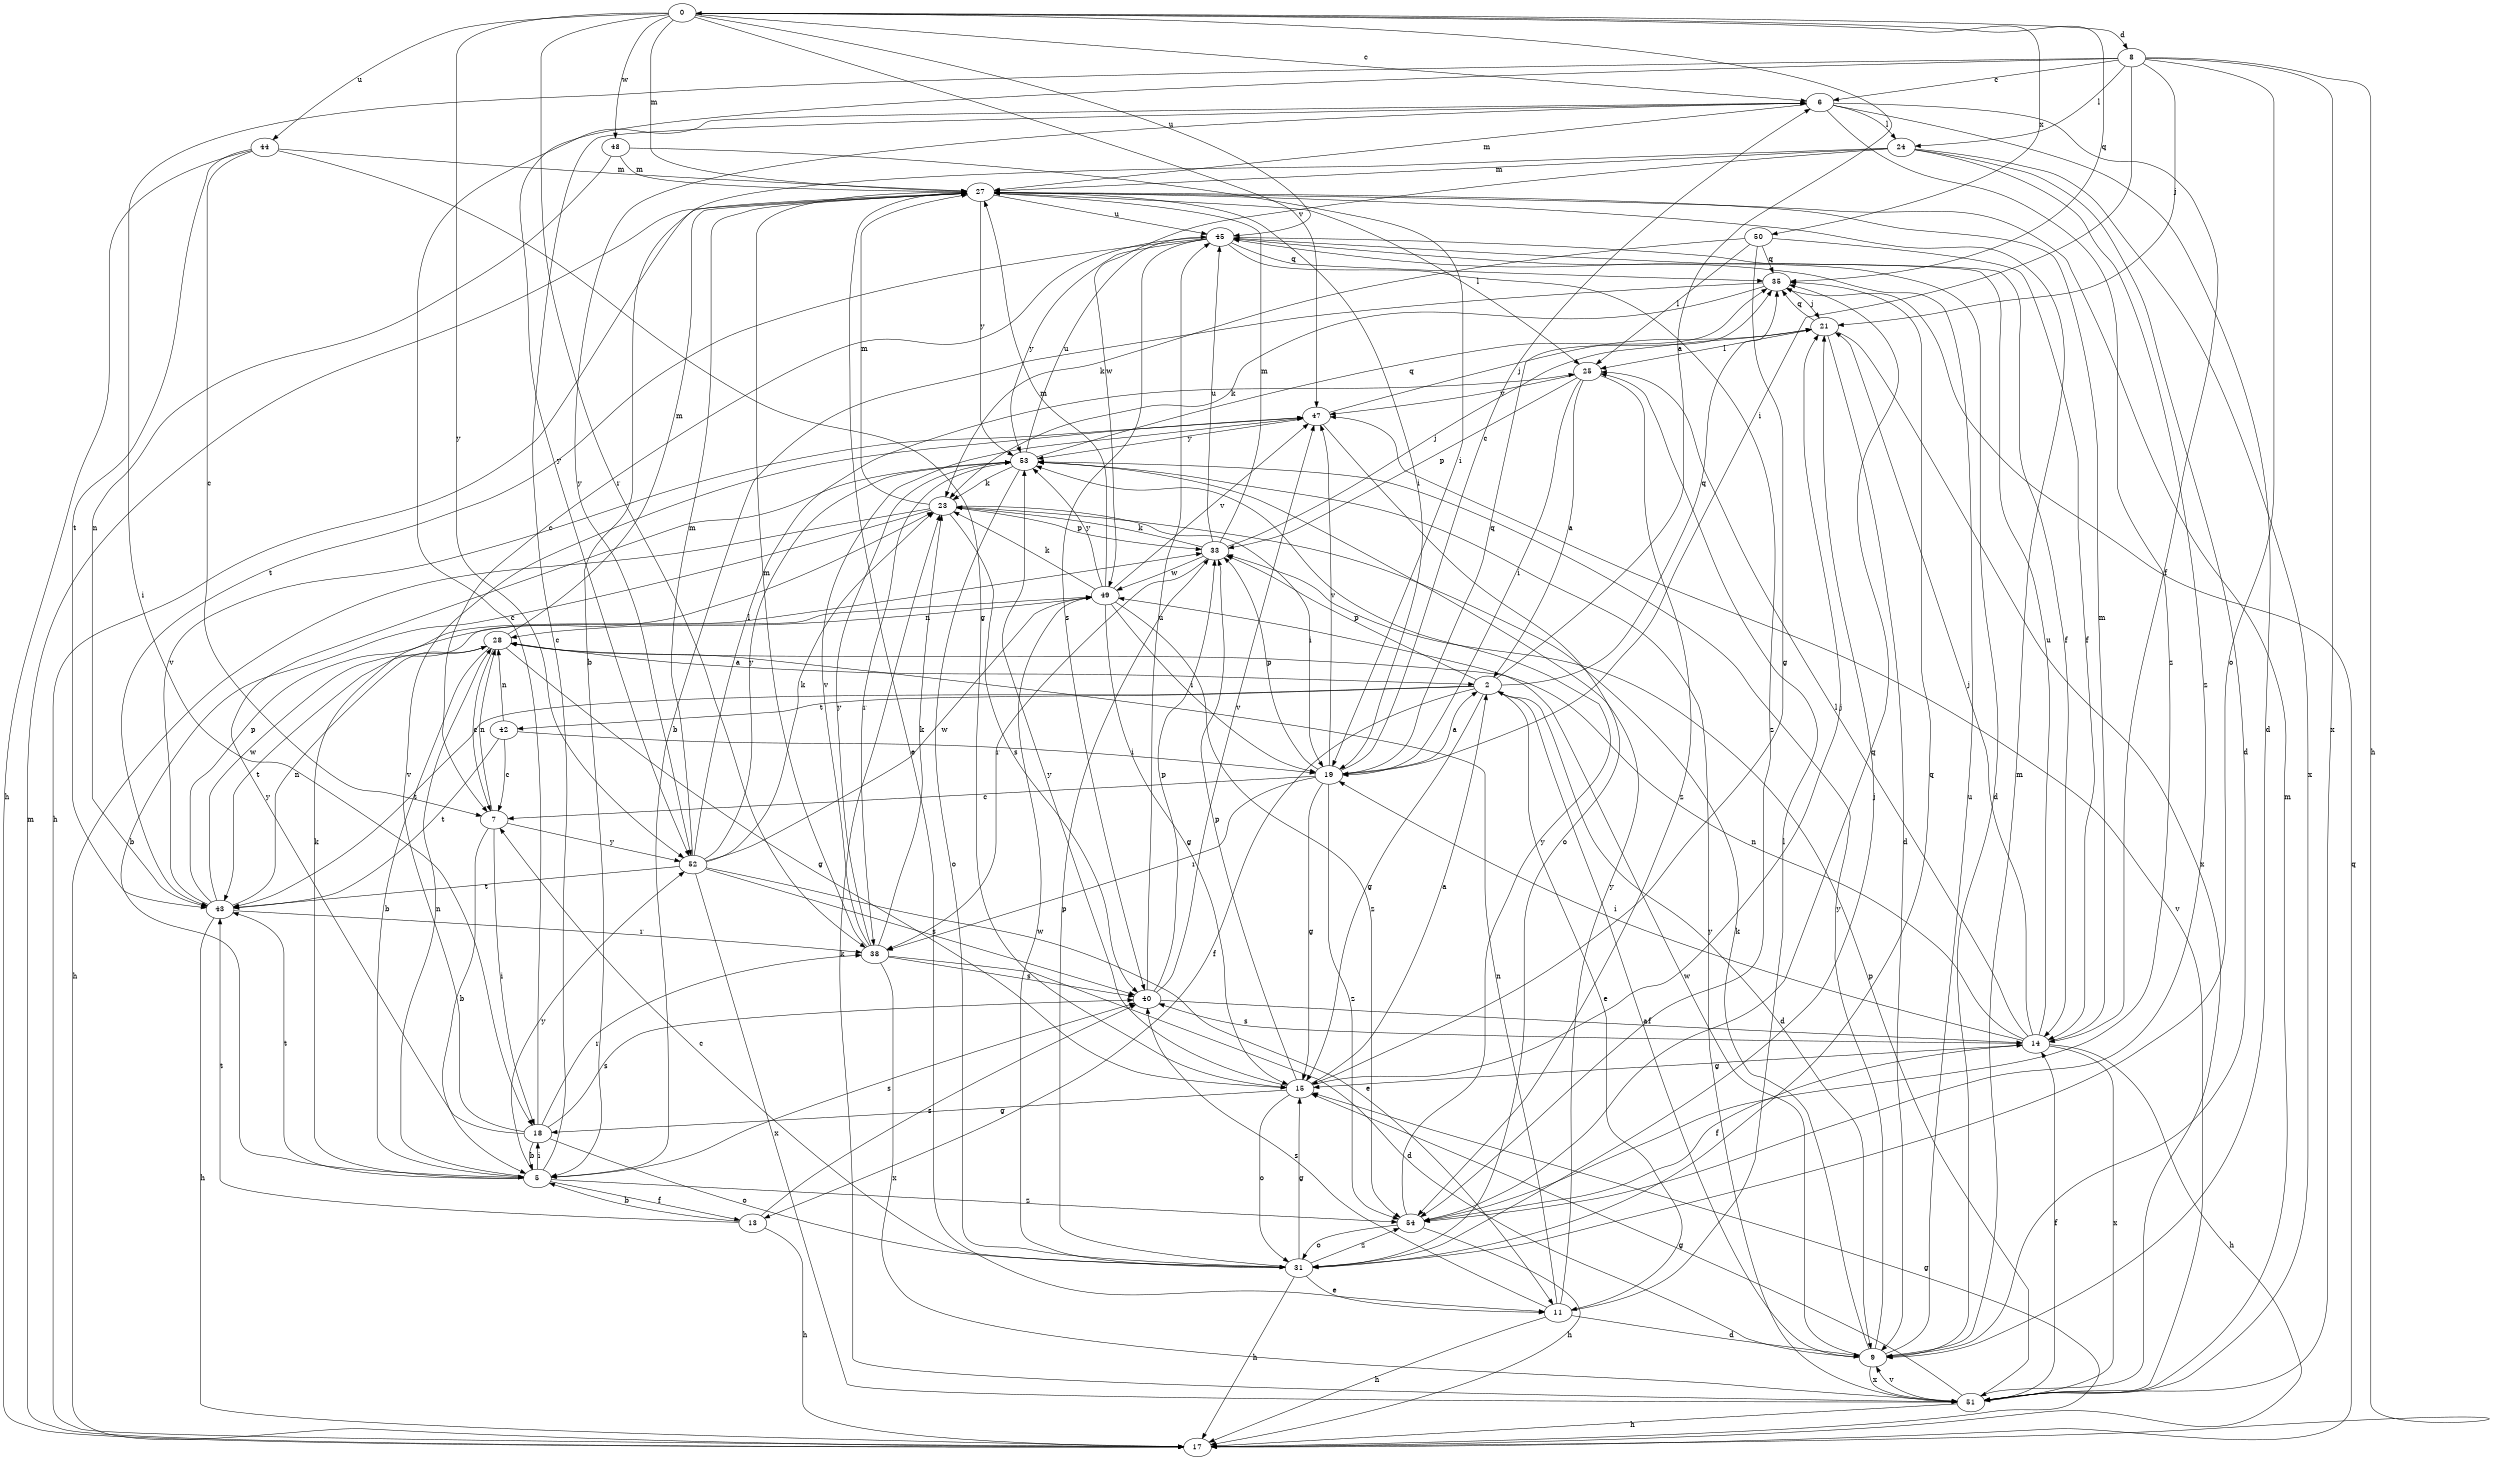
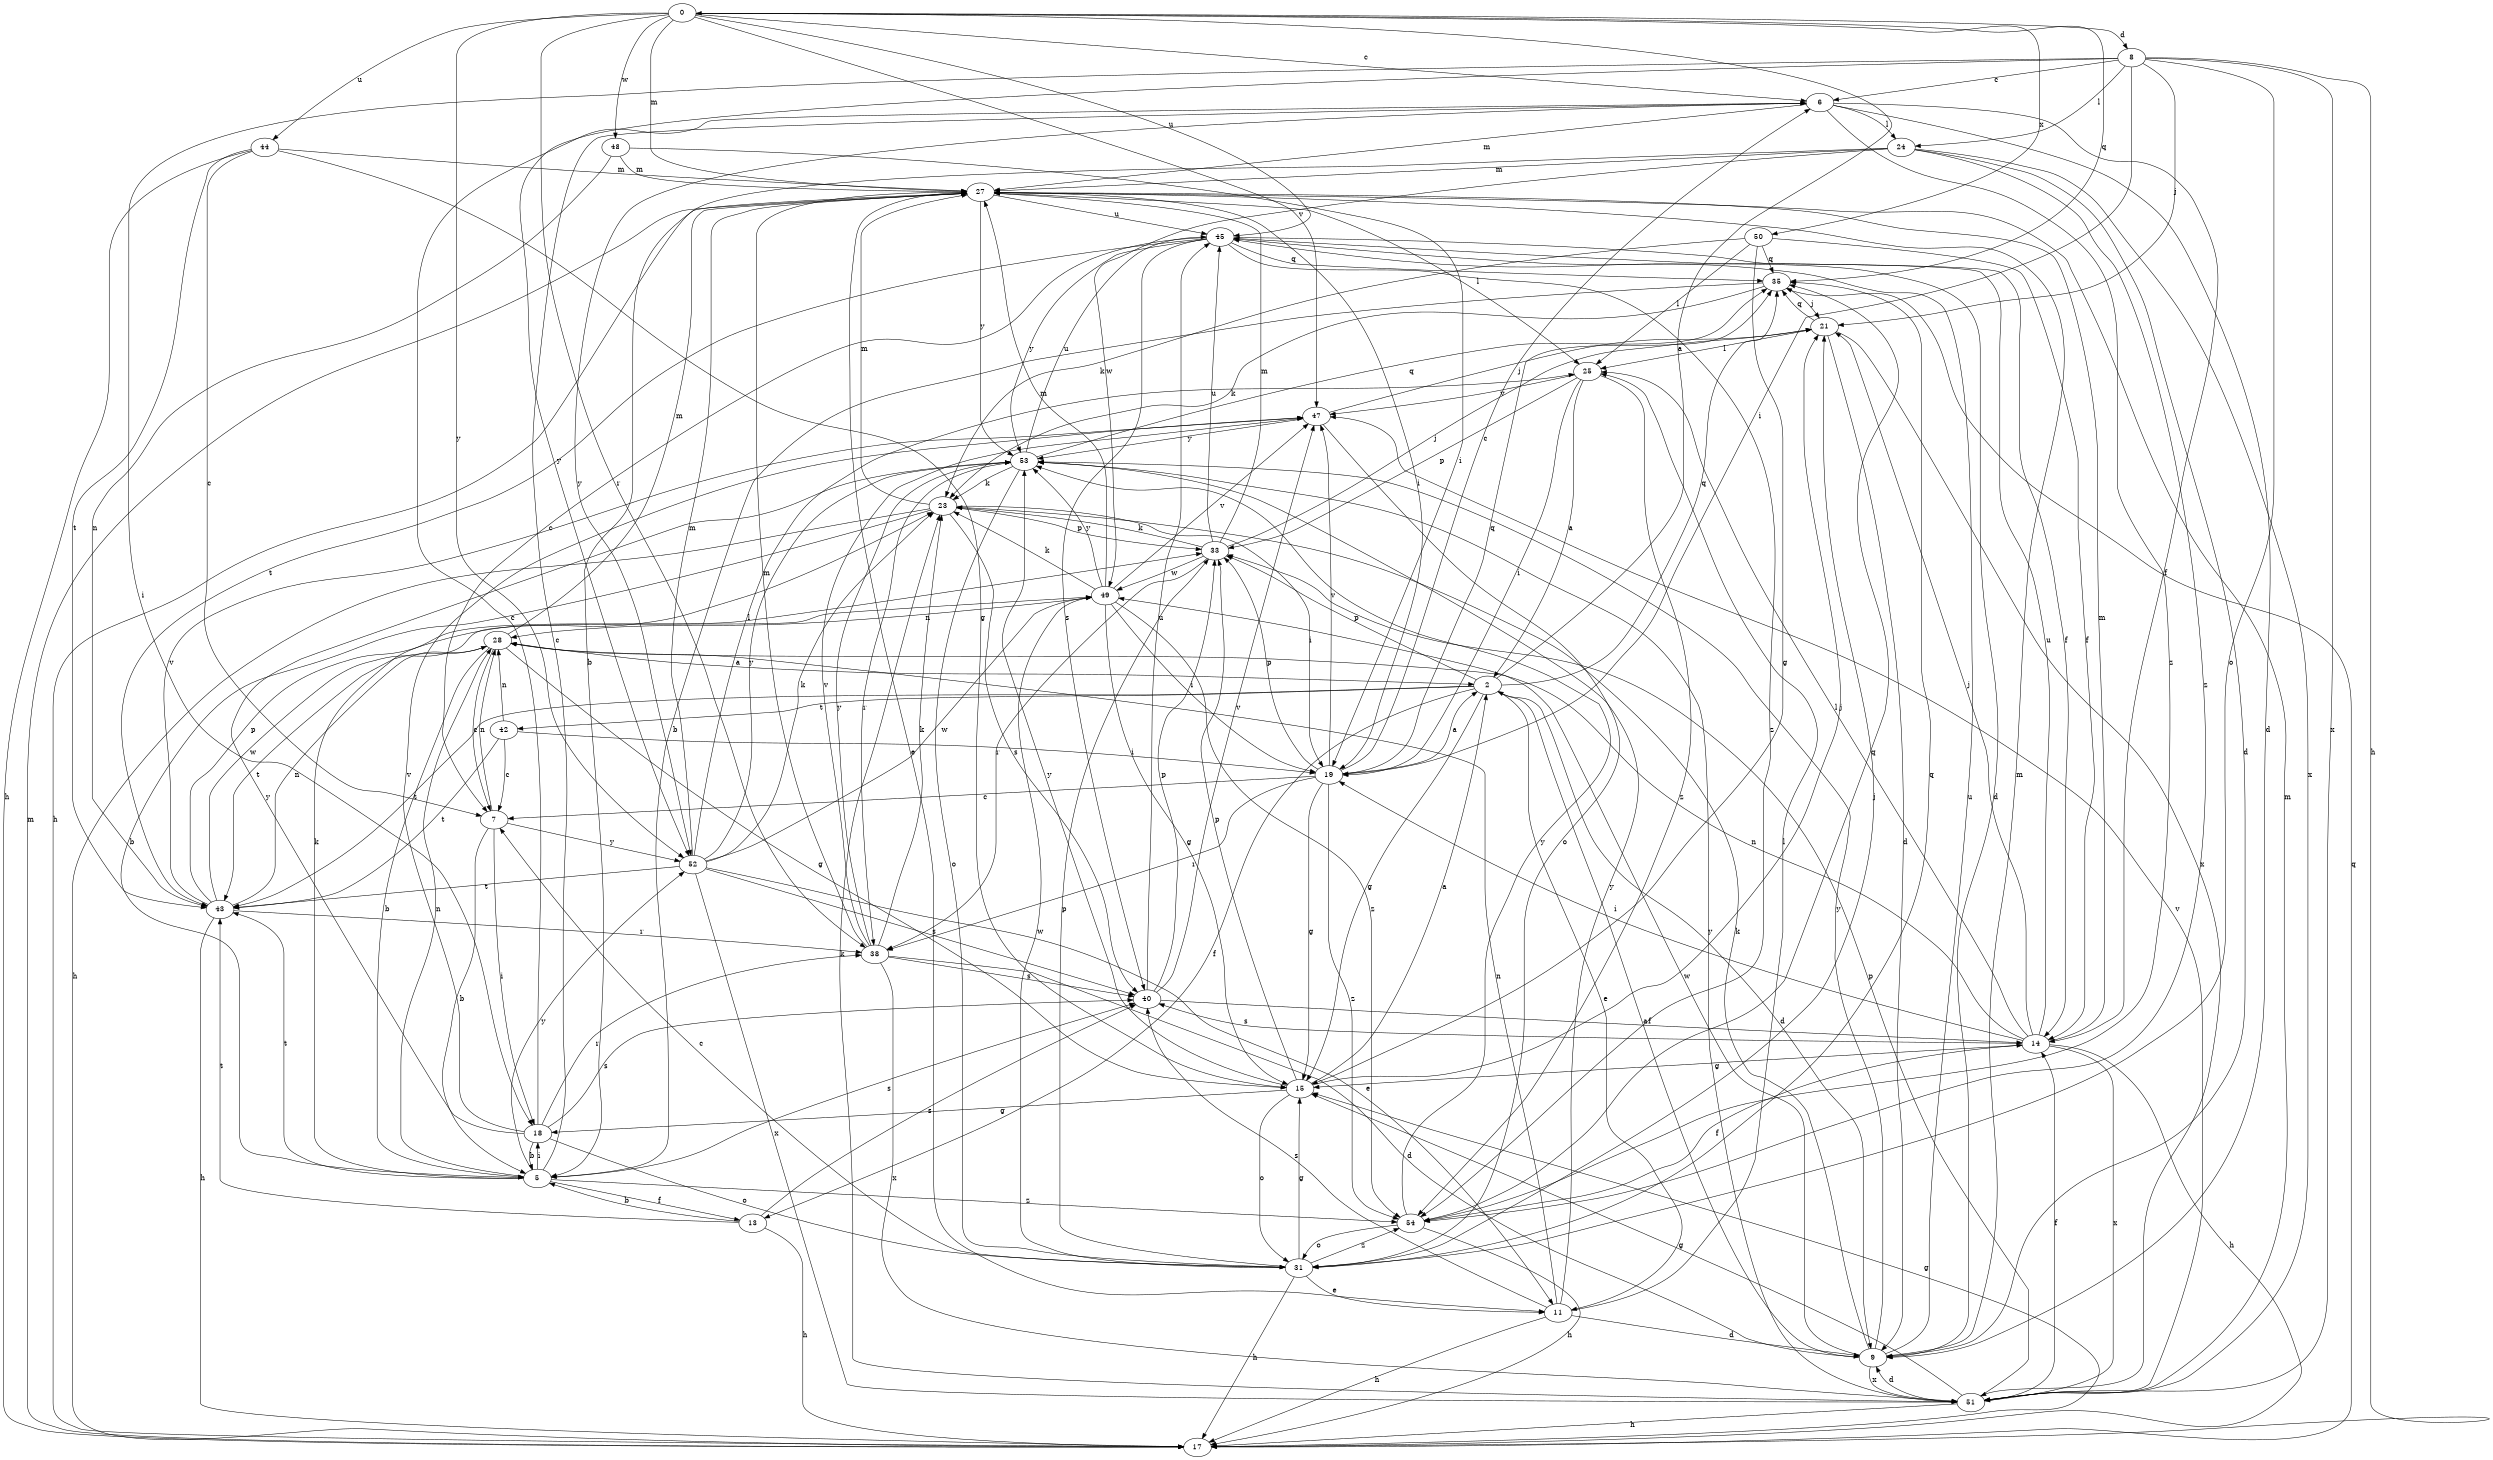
(1892, 1380) -> (1892, 1380)
